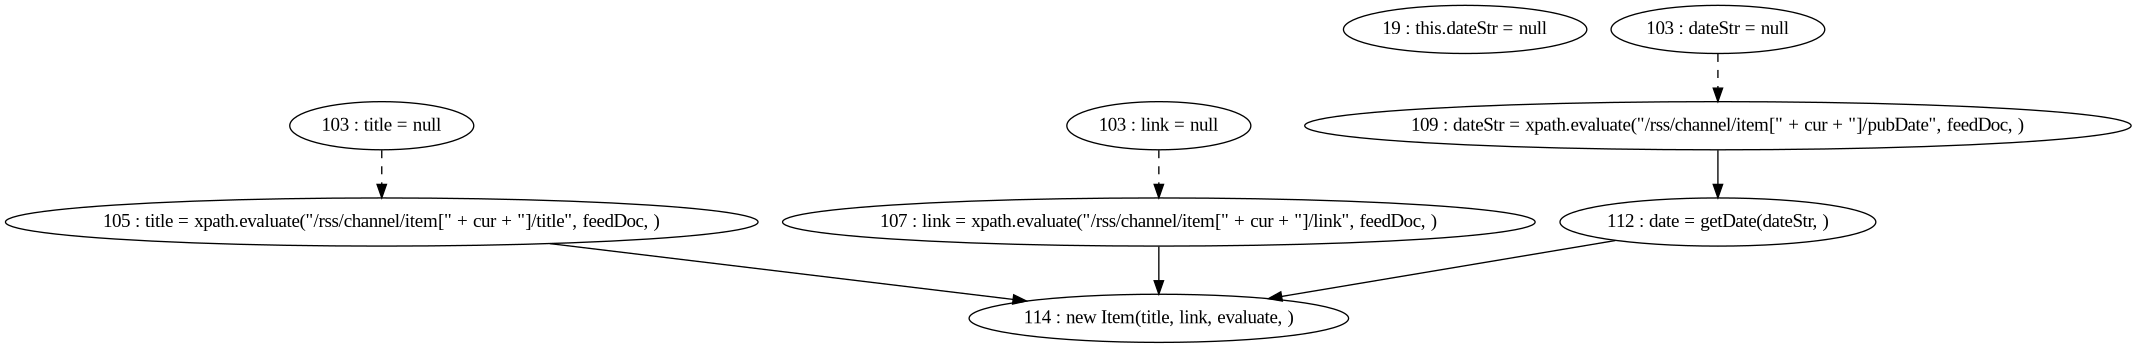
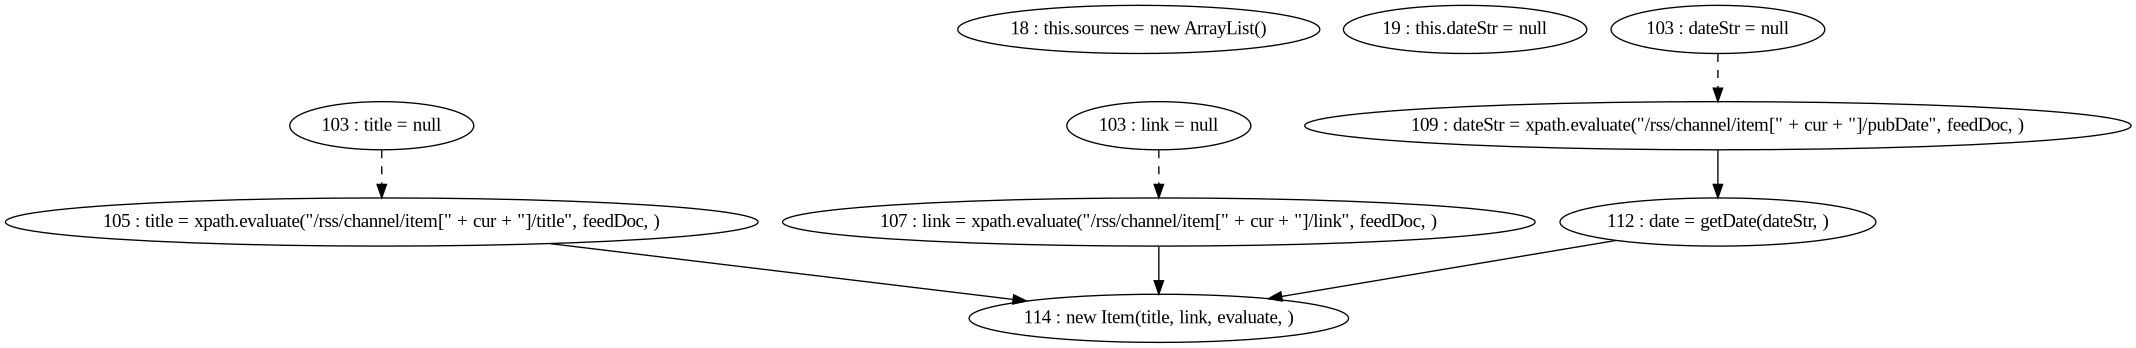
none -> (1139, 29)
